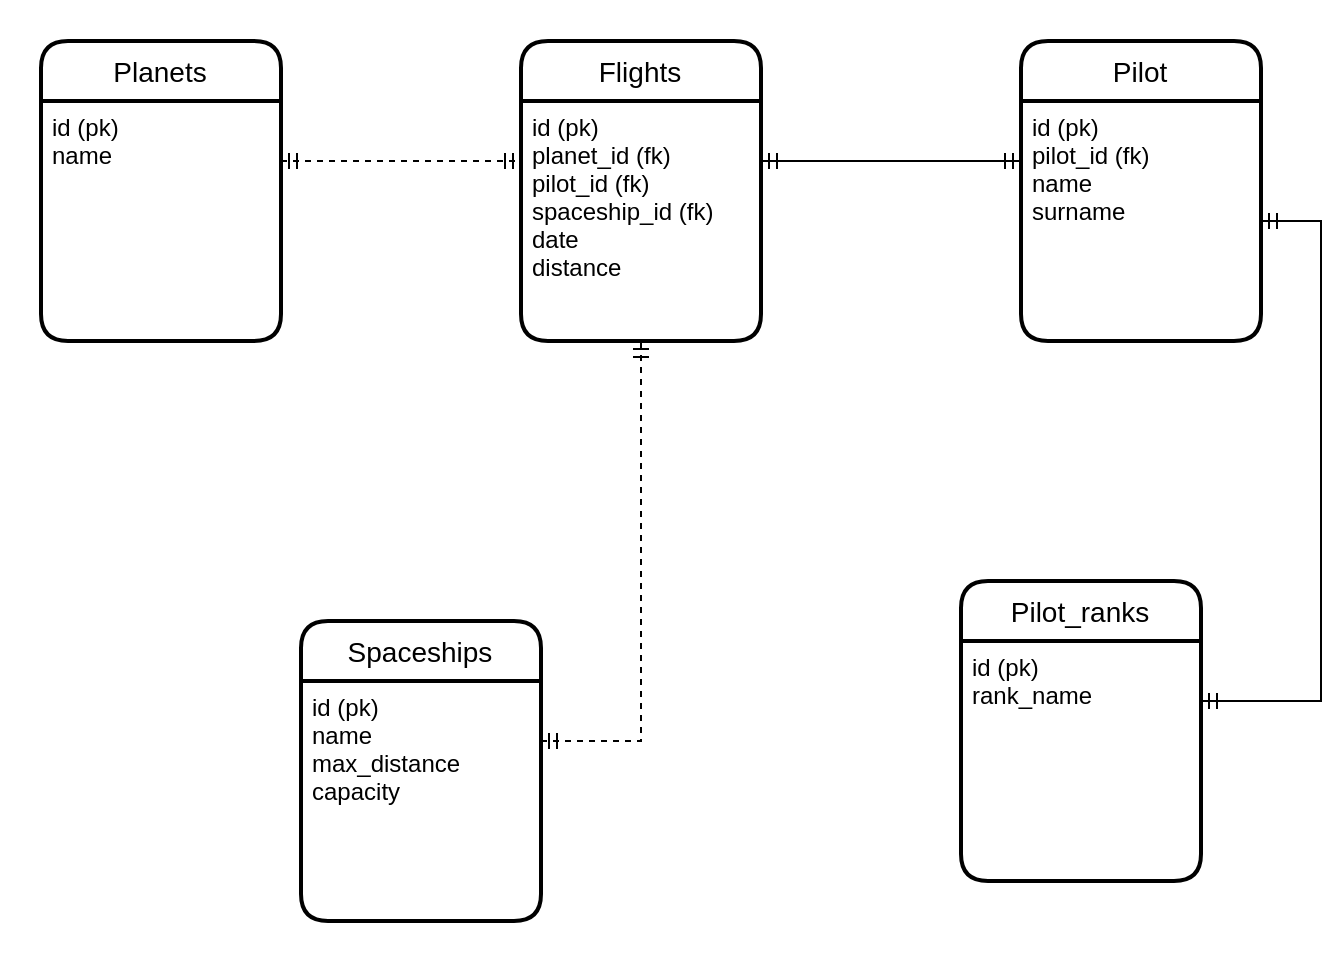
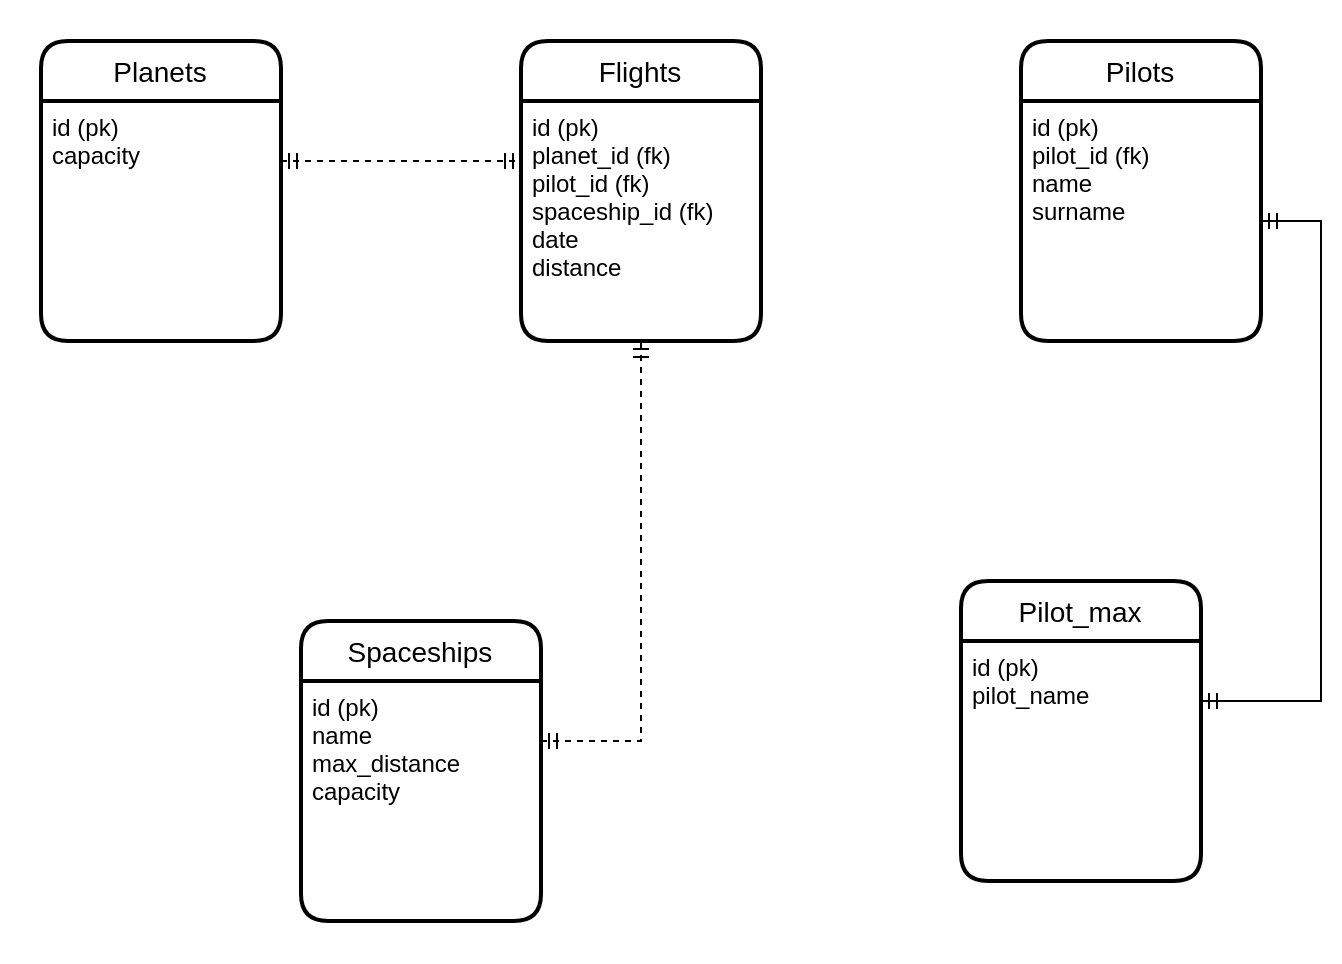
(1140, 73) -> (1140, 73)
(93, 128) -> (93, 128)
(891, 161) -> none
(1080, 613) -> (1080, 613)
(1013, 668) -> (1013, 668)
